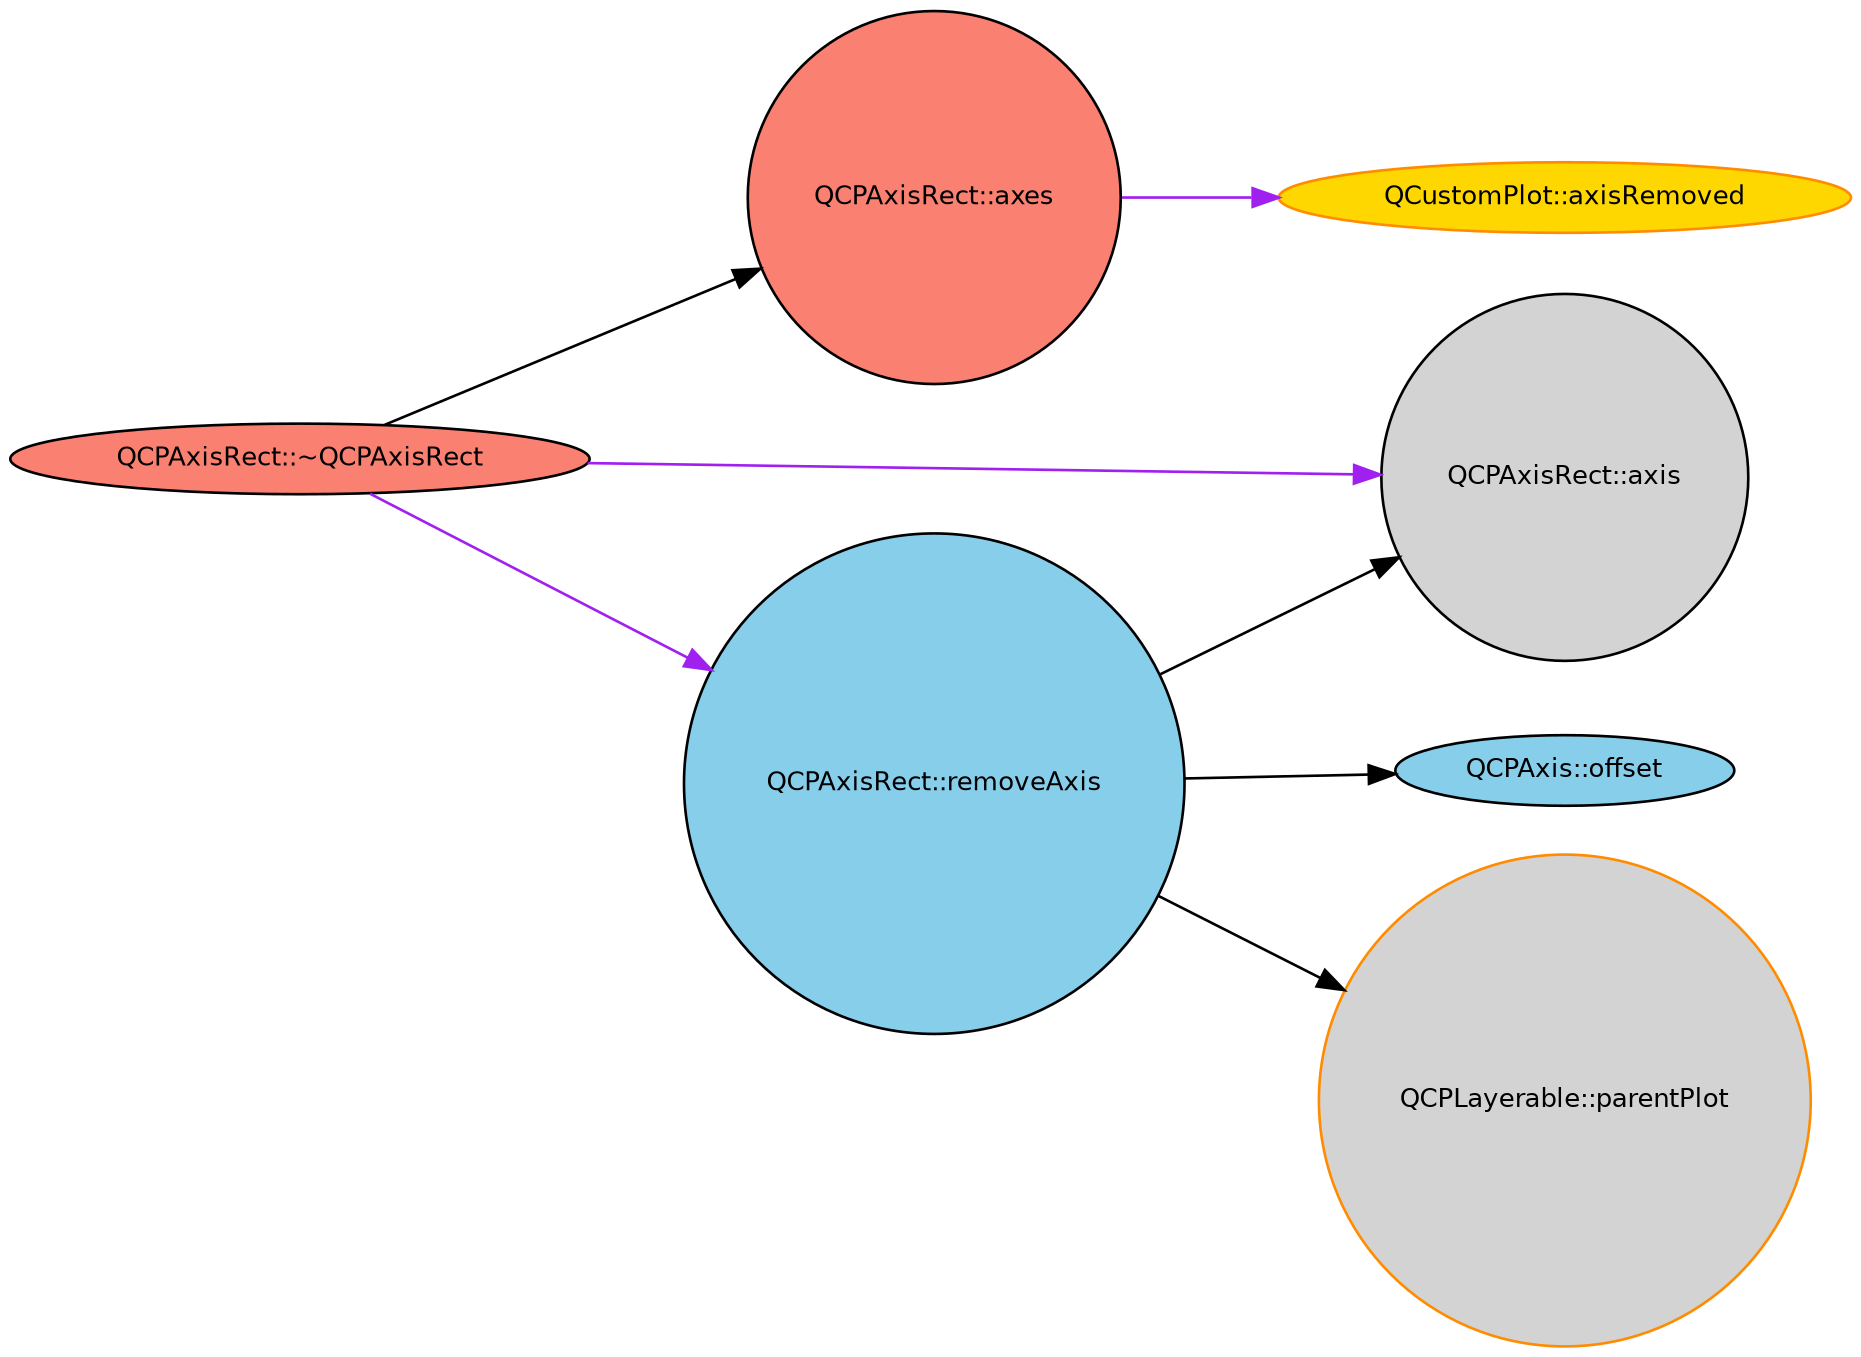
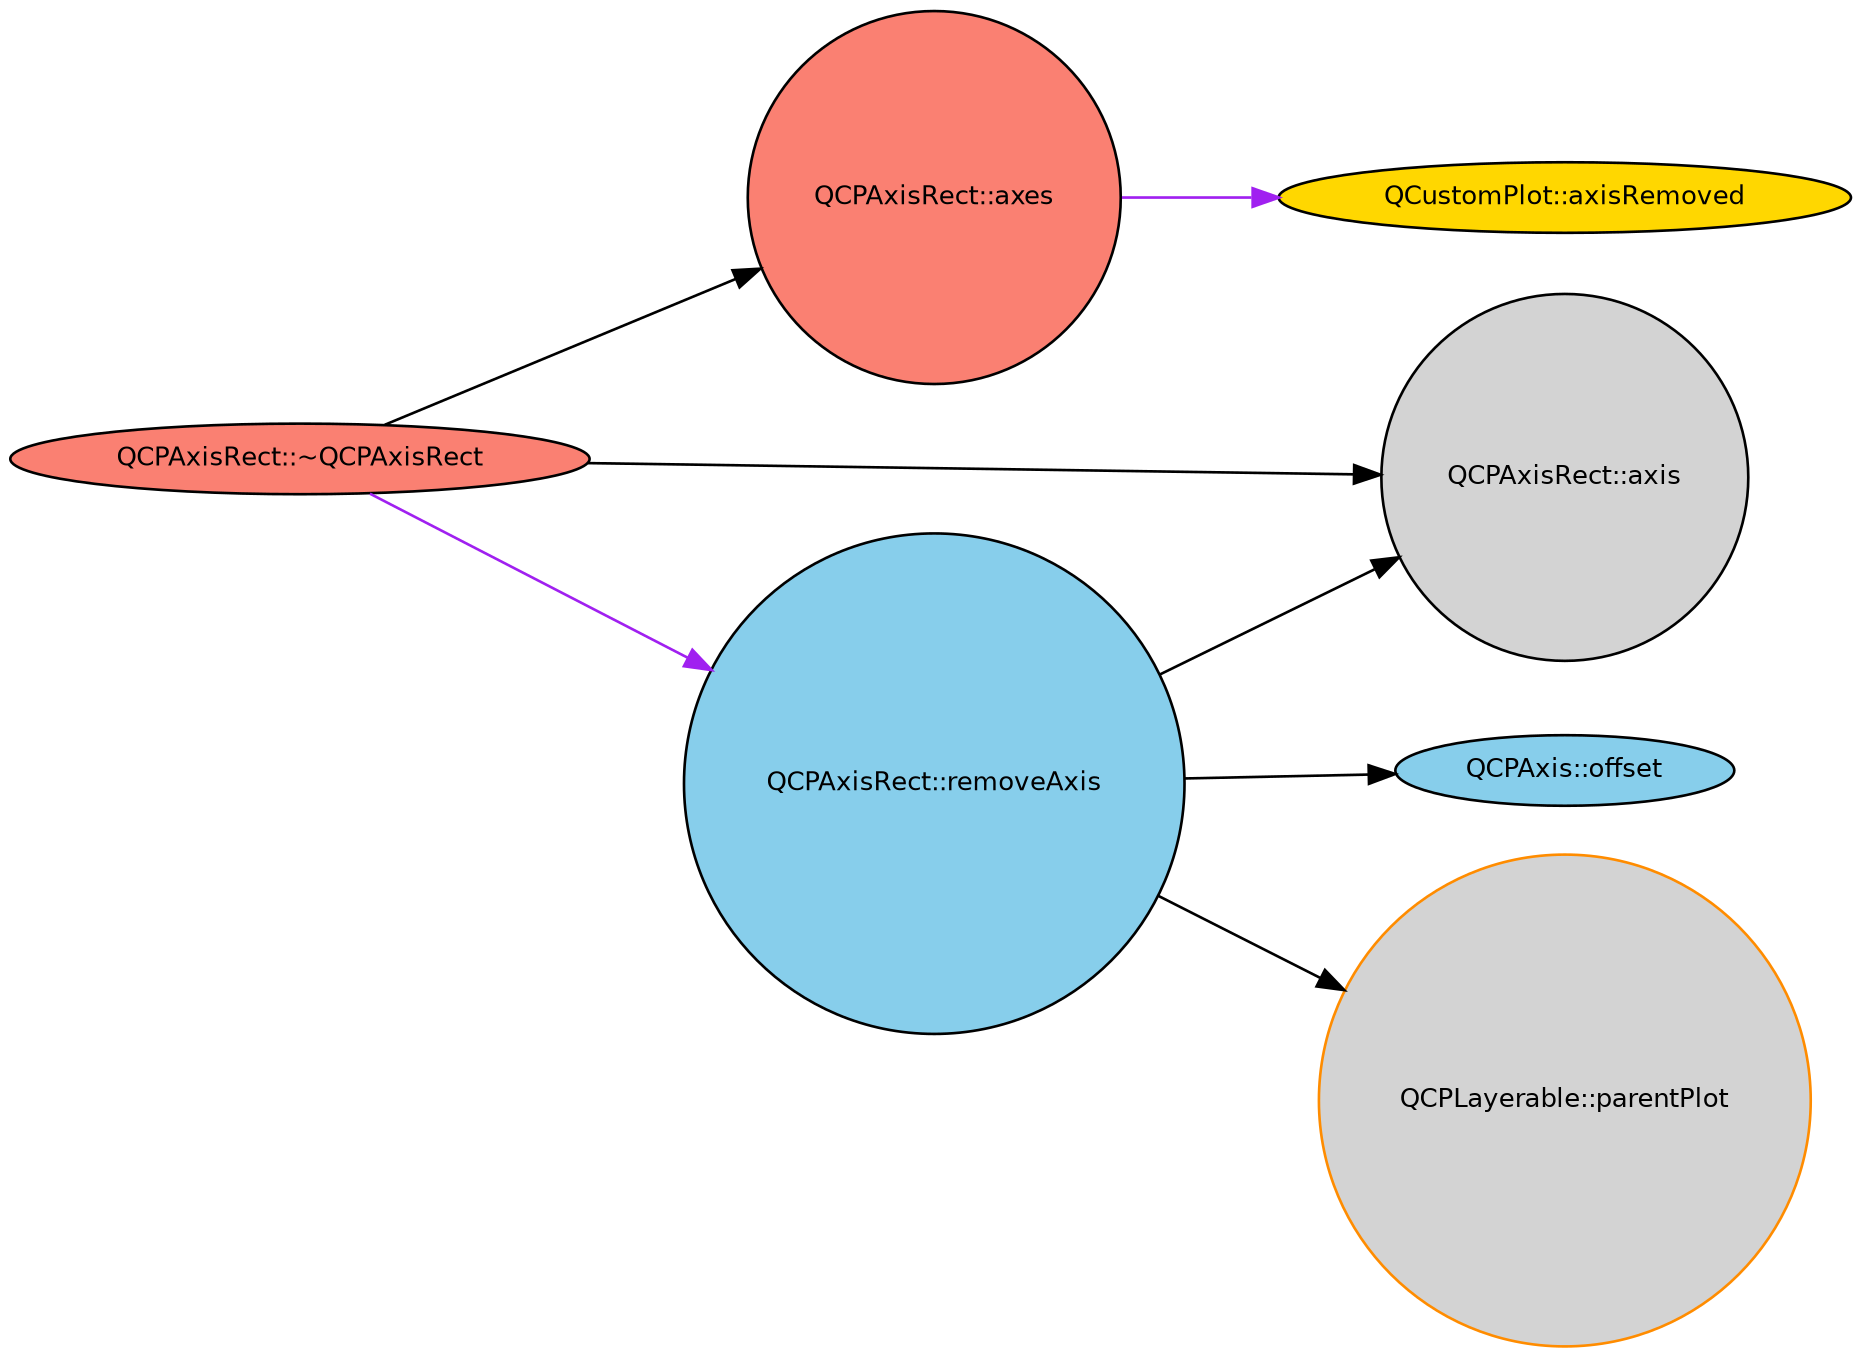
(1565, 198) -> (1565, 198)
(970, 469) -> (970, 469)
